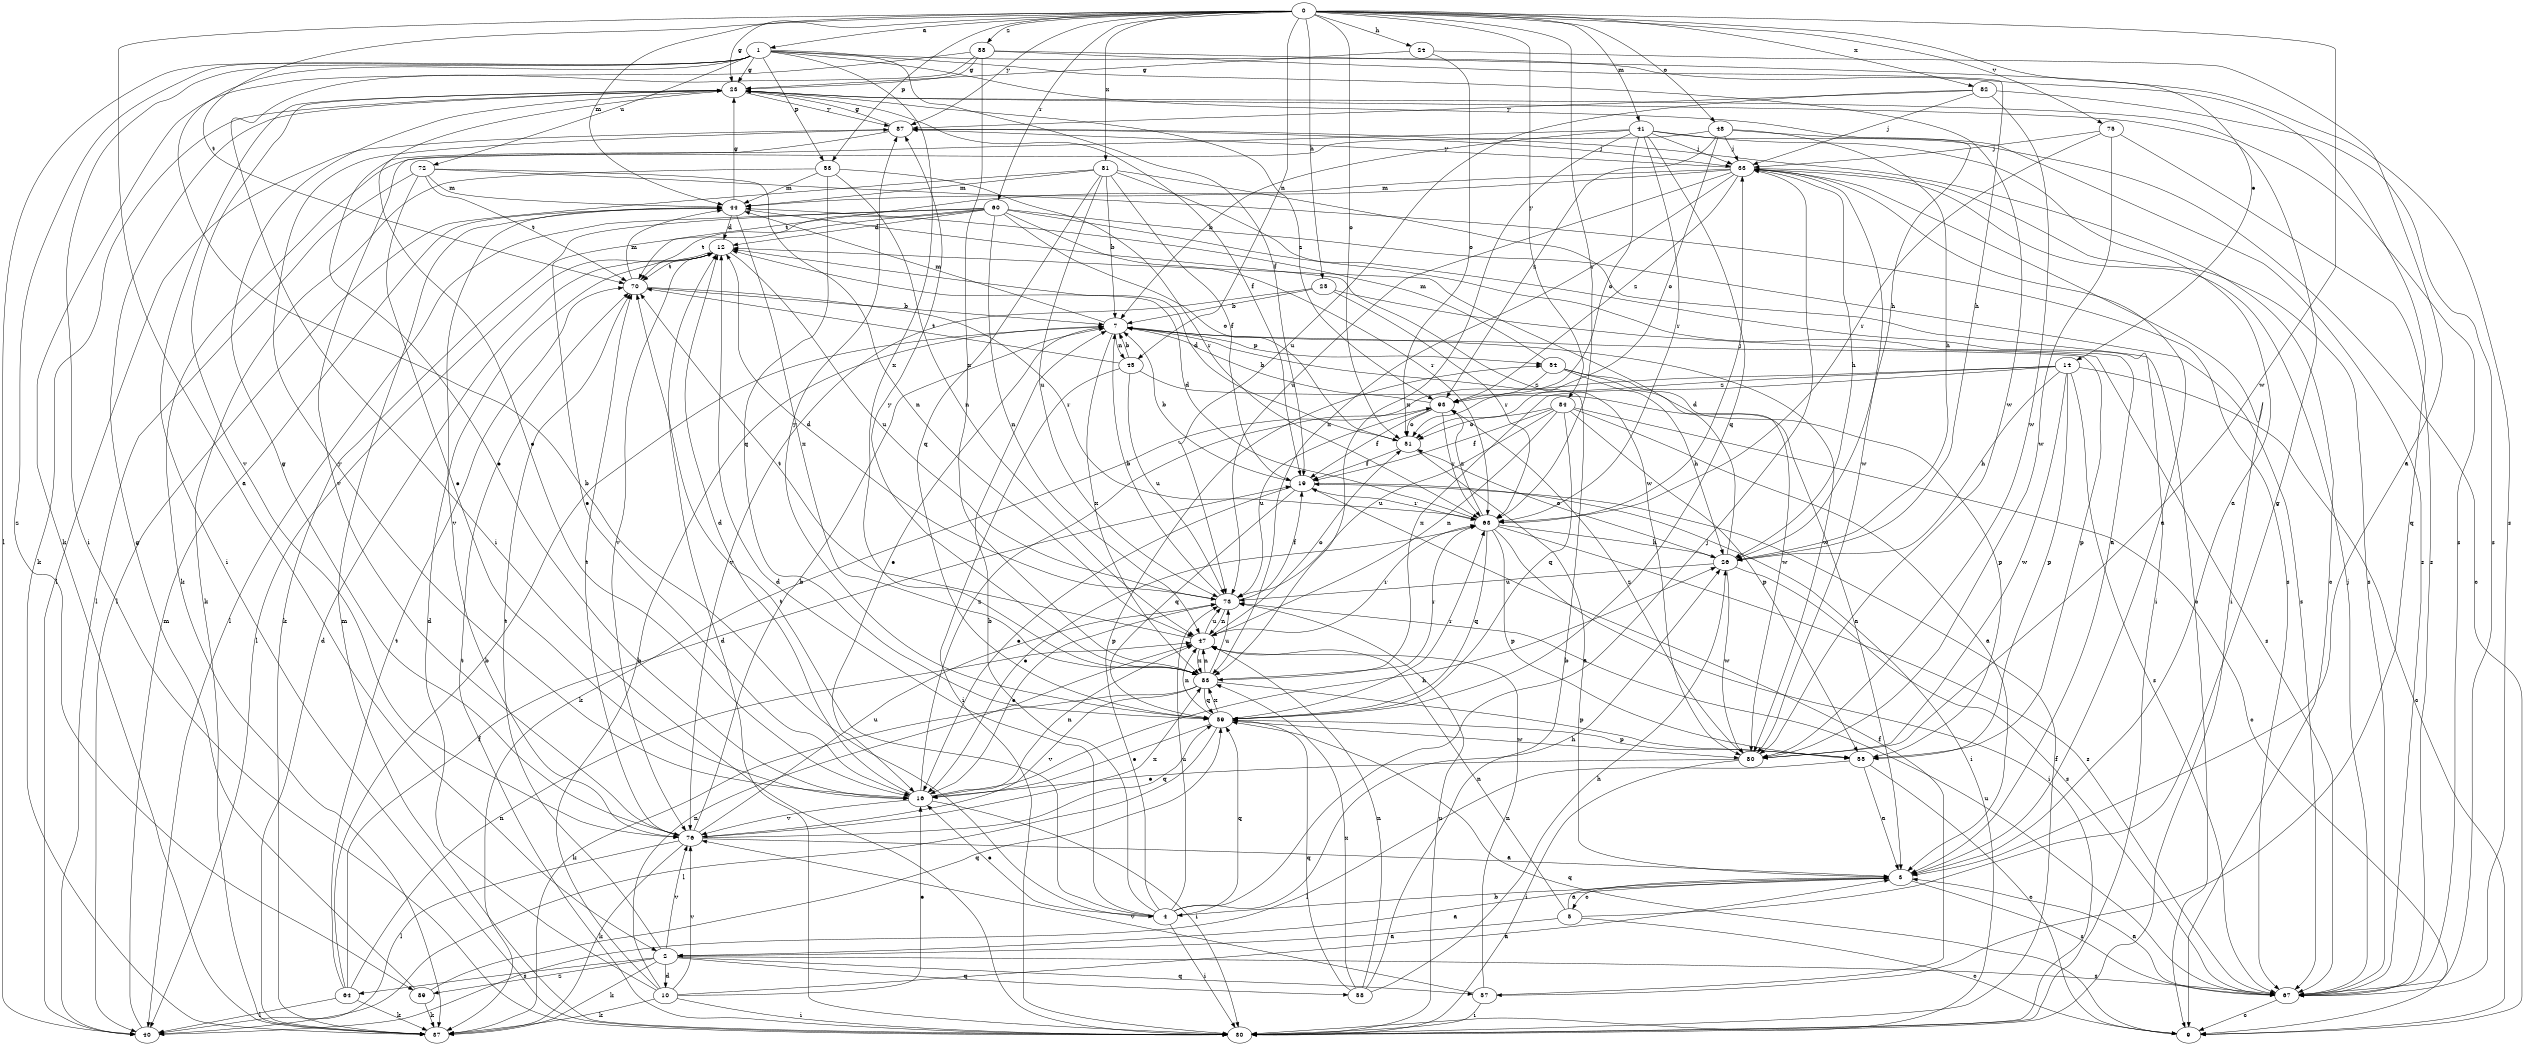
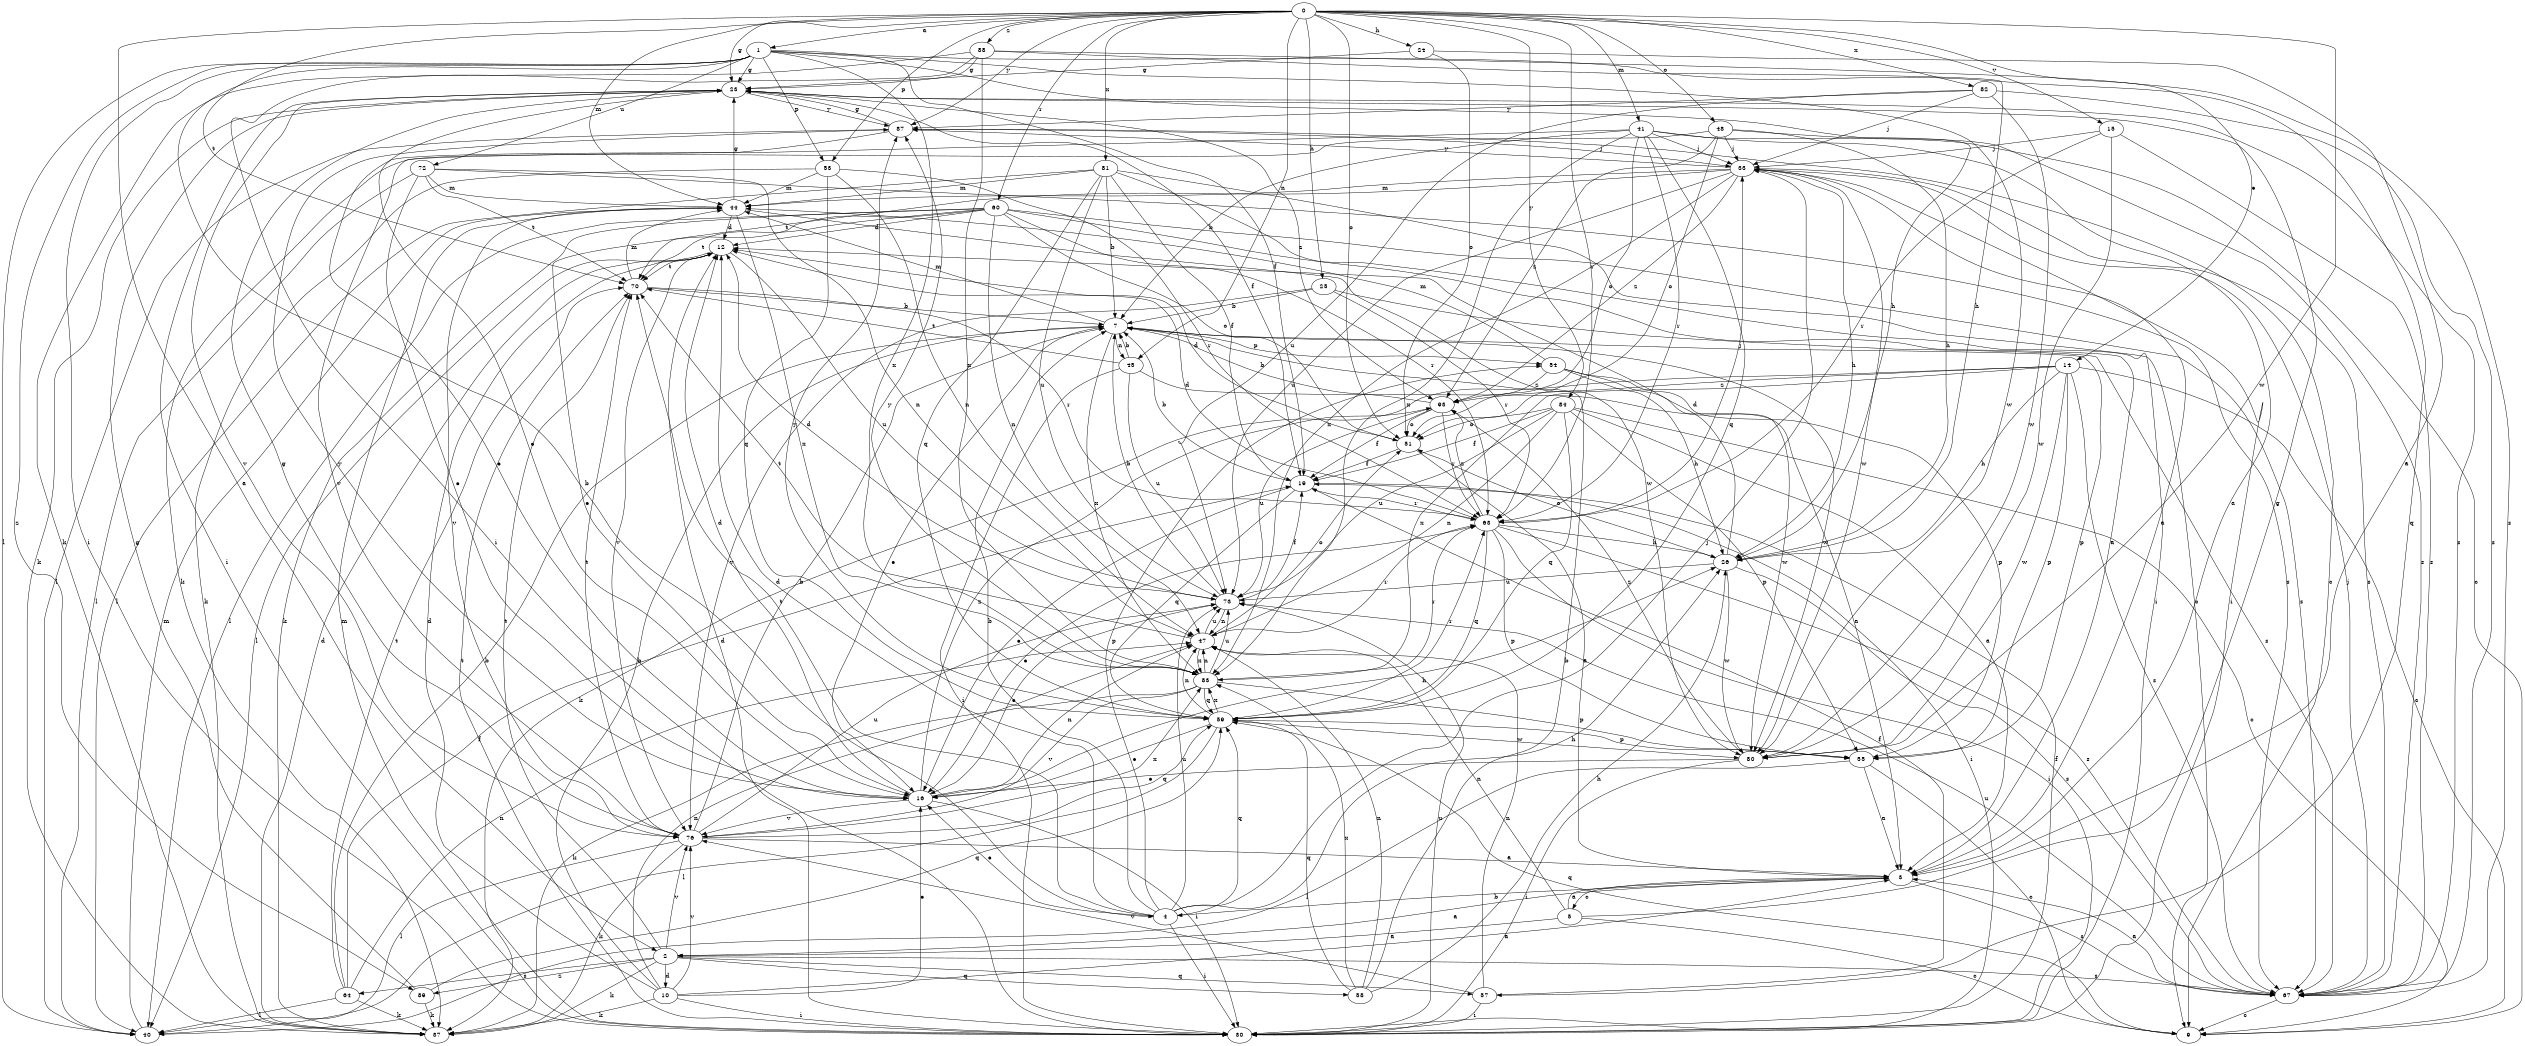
(2111, 129) -> (2111, 129)
